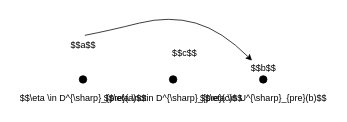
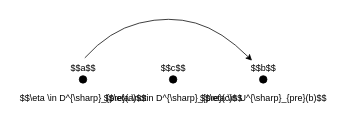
(83, 45) -> (83, 68)
(184, 53) -> (173, 68)
